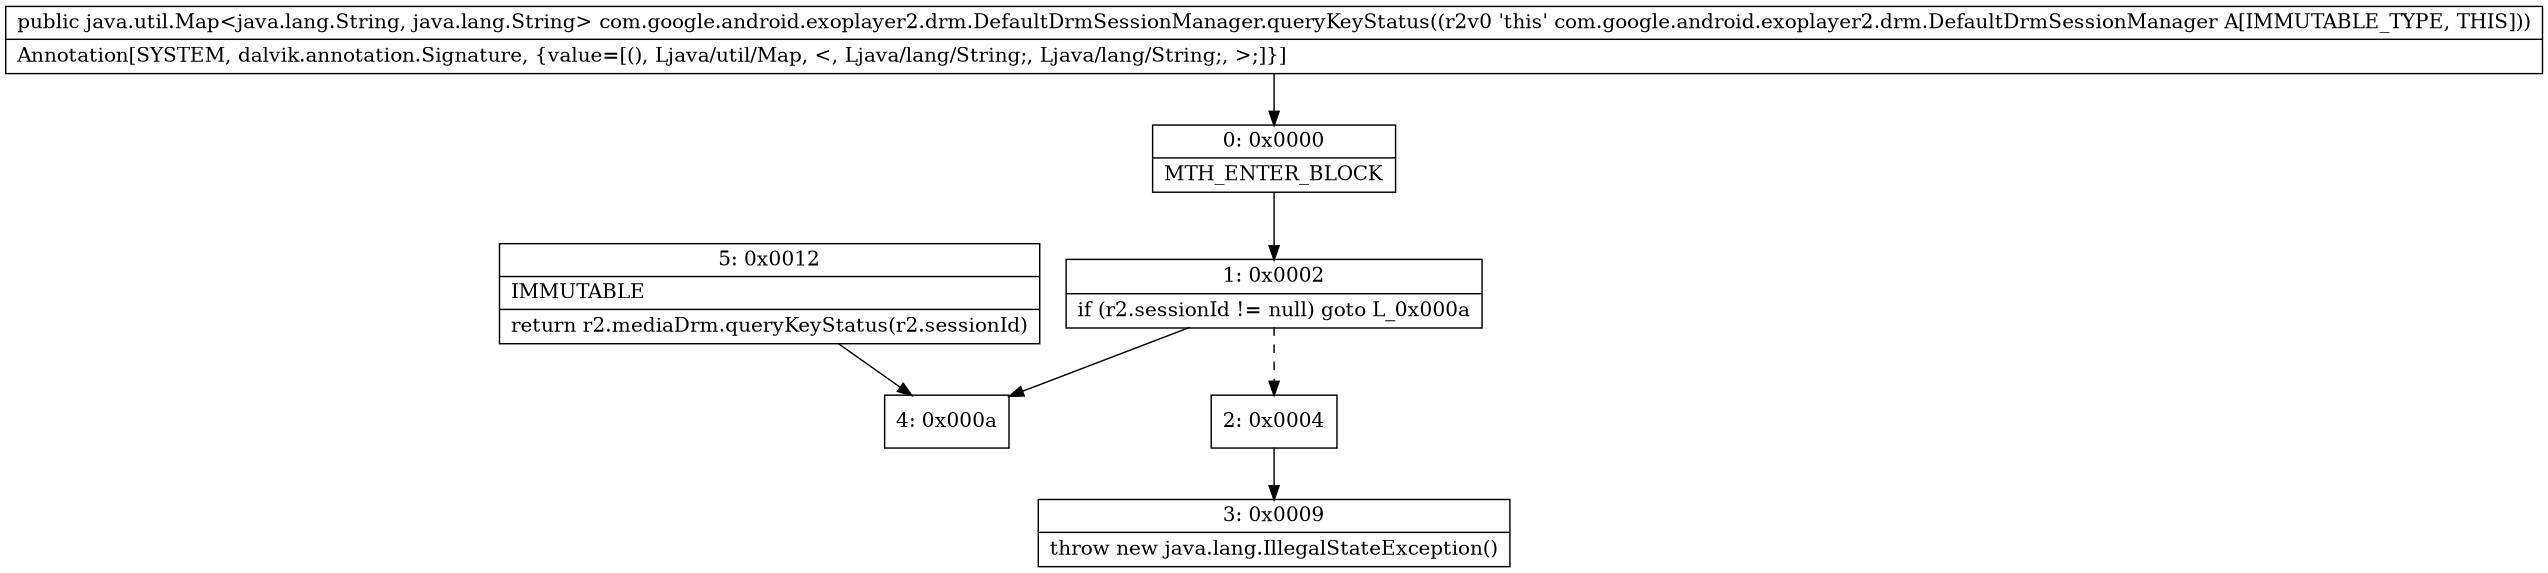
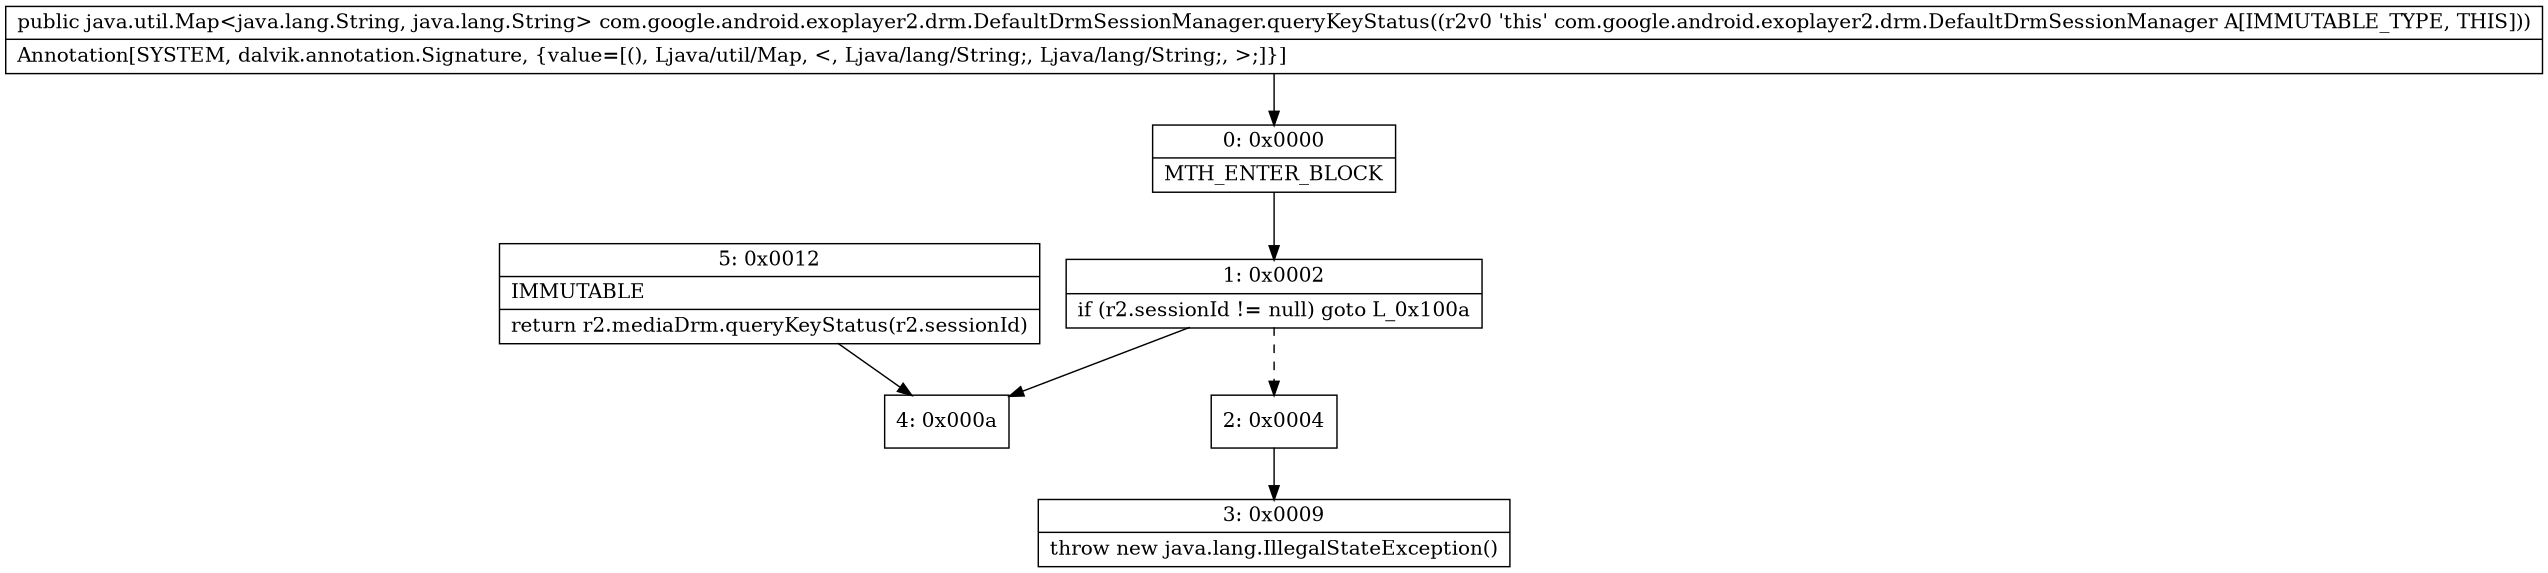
(1274, 310) -> (1274, 310)
